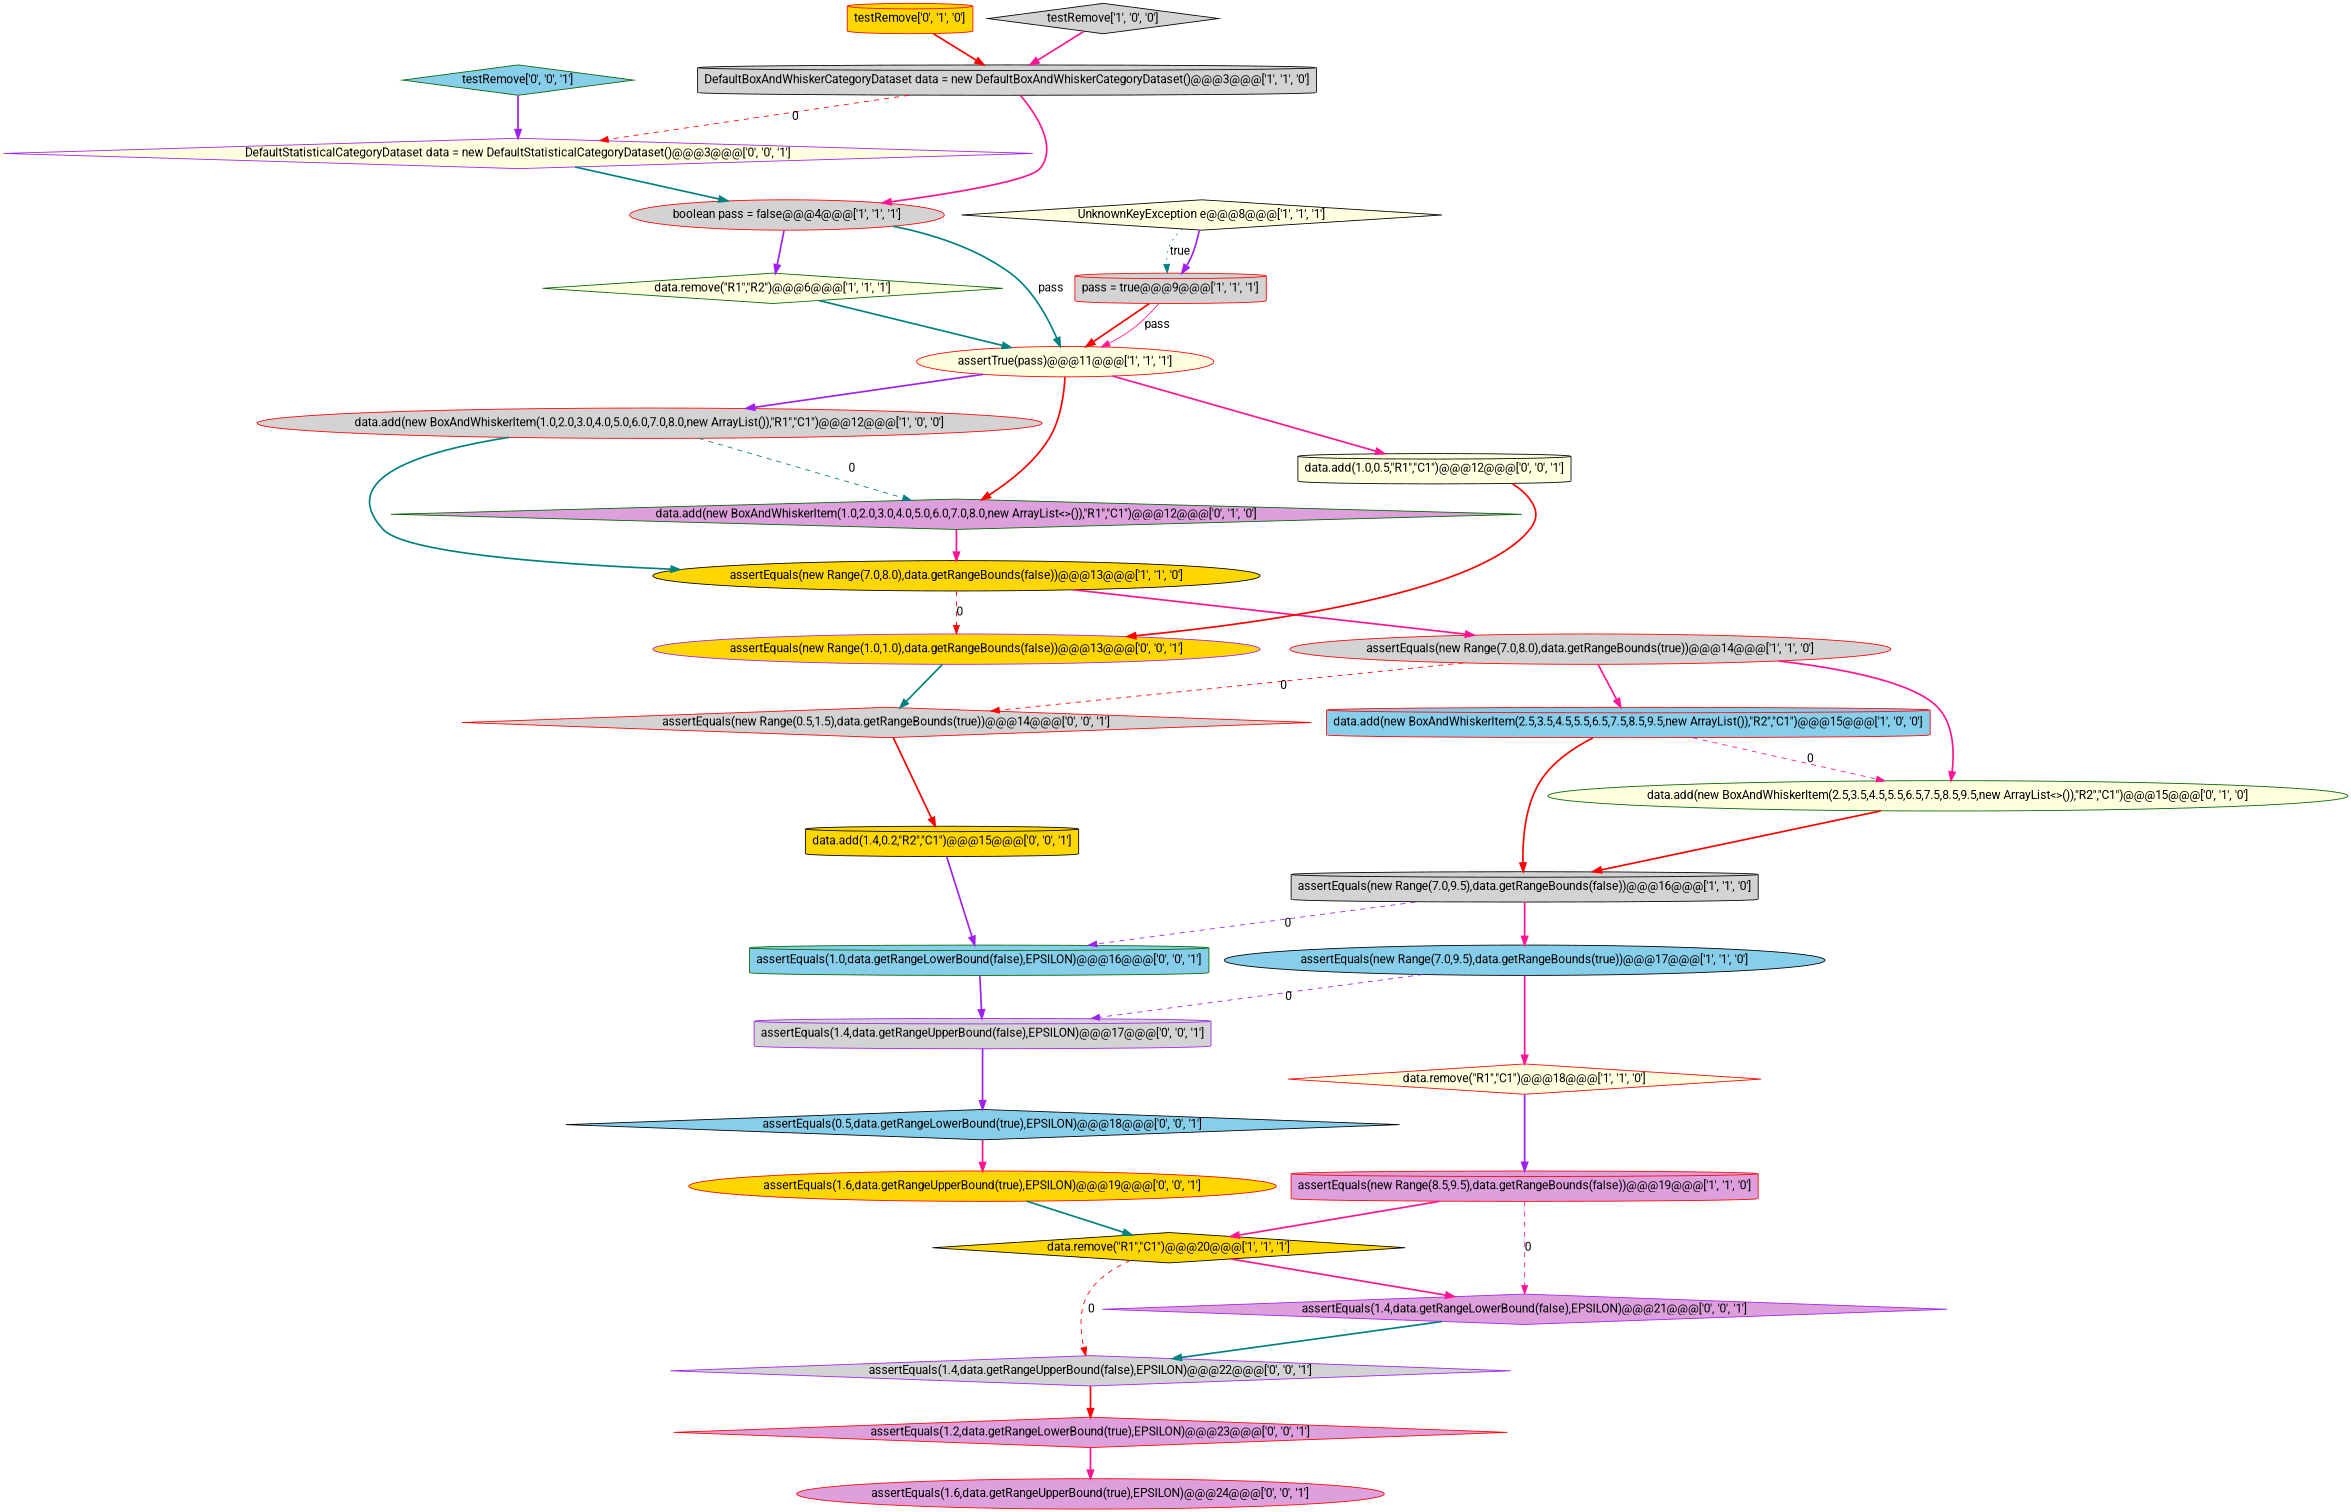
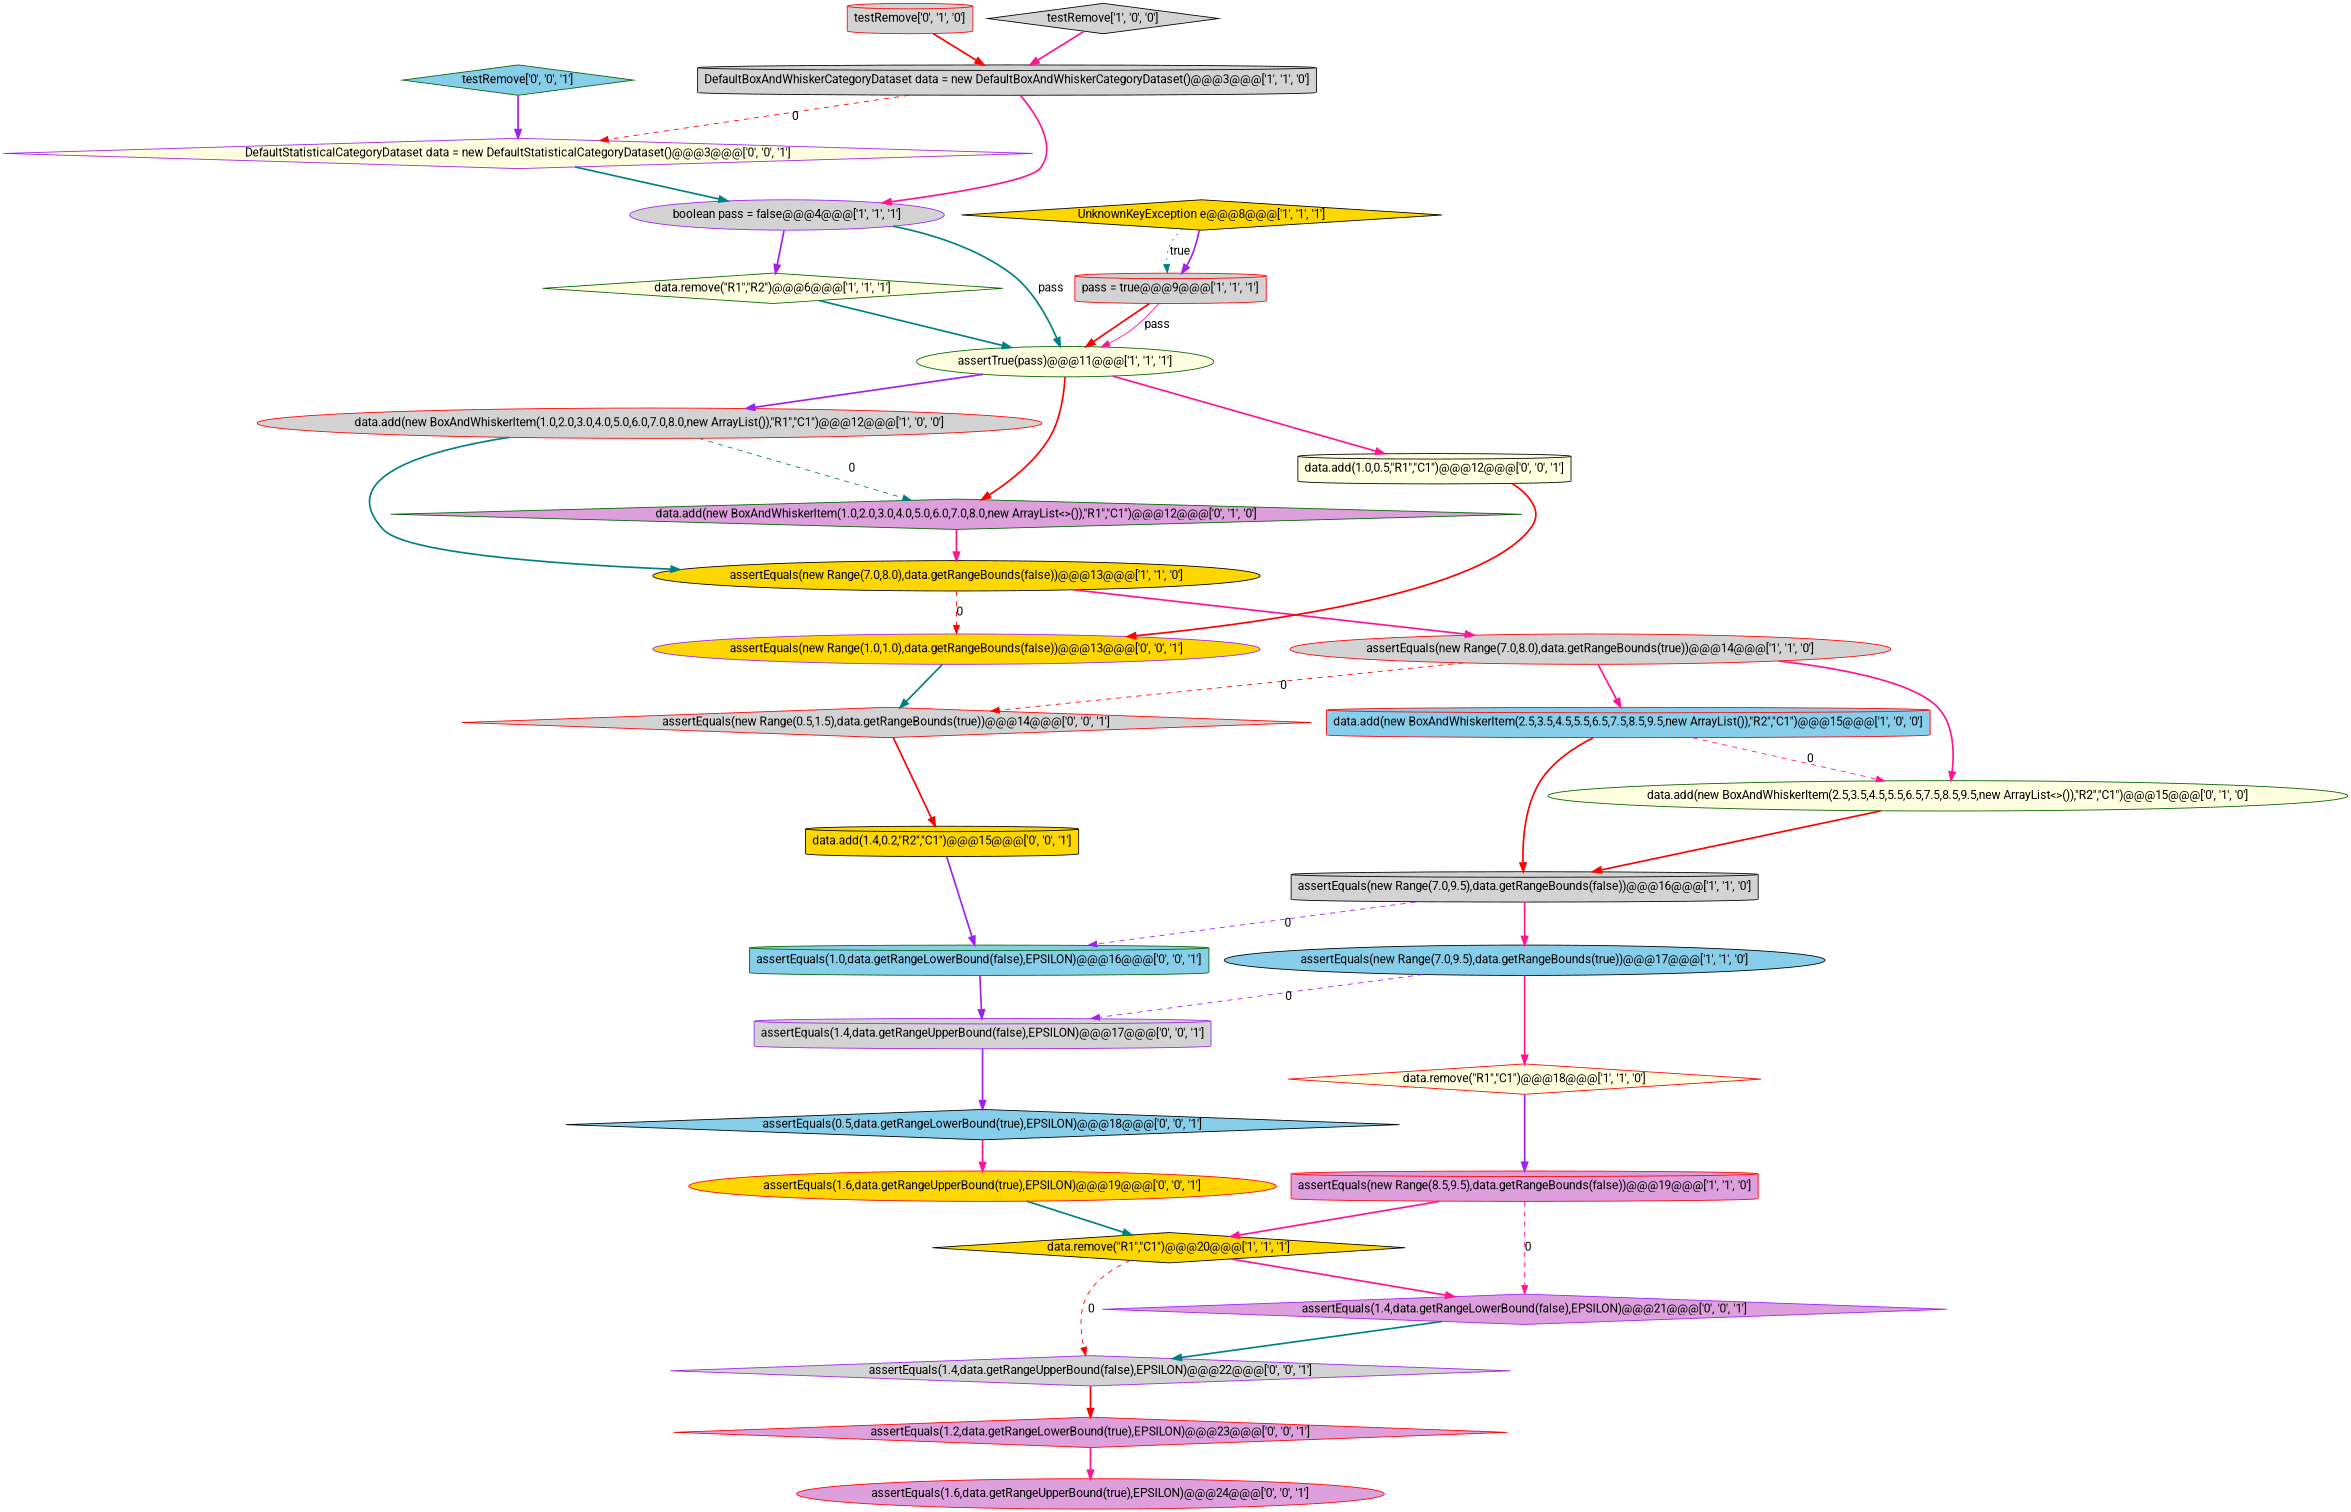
(910, 19) -> (910, 19)
(787, 215) -> (787, 215)
(1202, 215) -> (1202, 215)
(1065, 362) -> (1065, 362)
